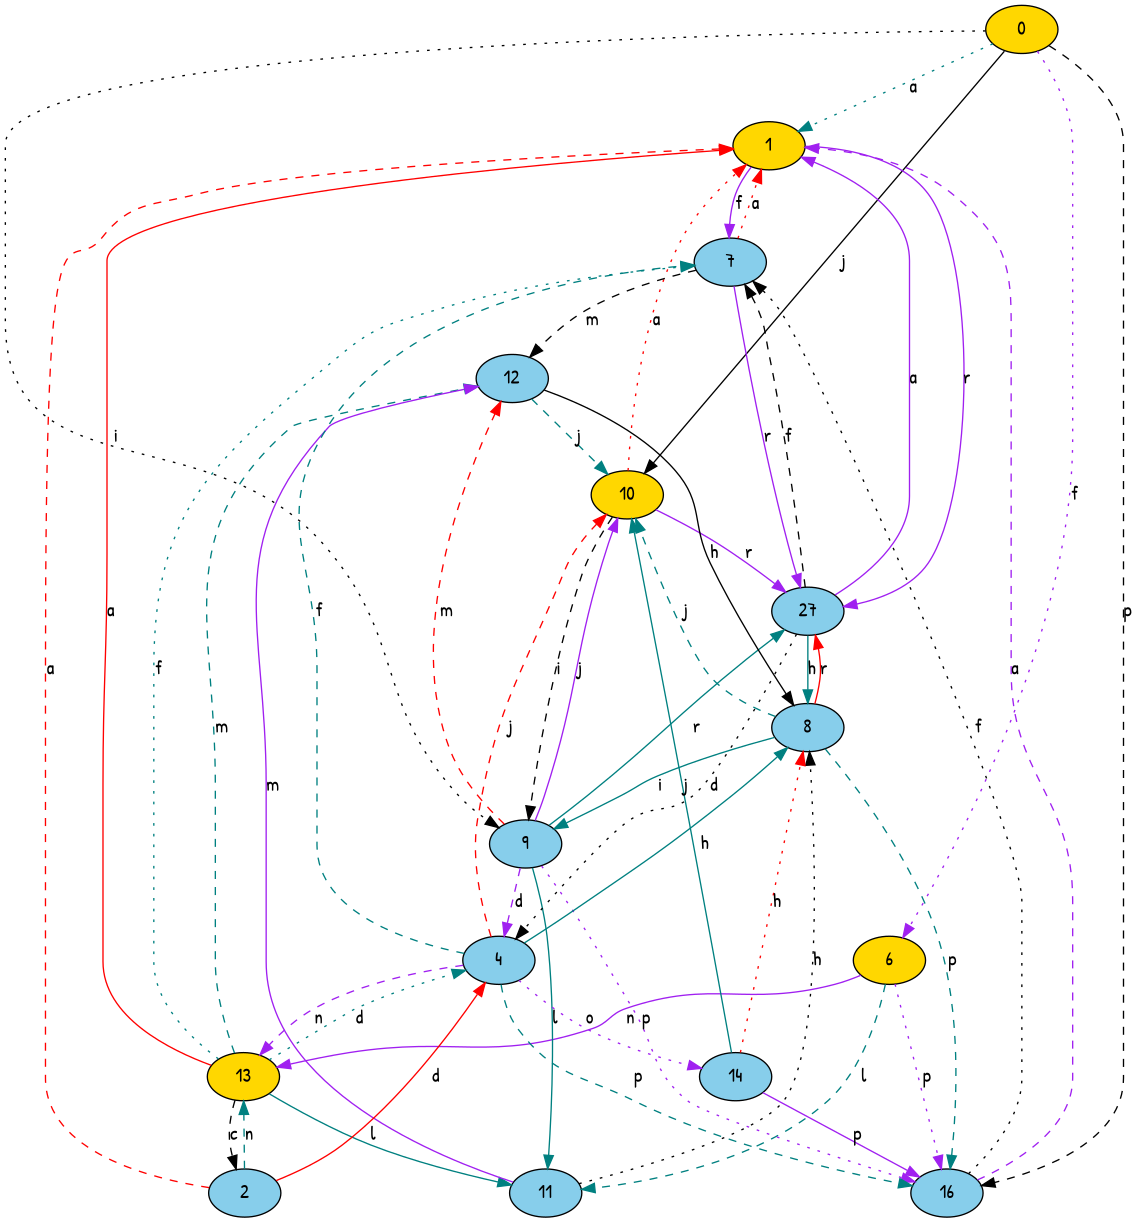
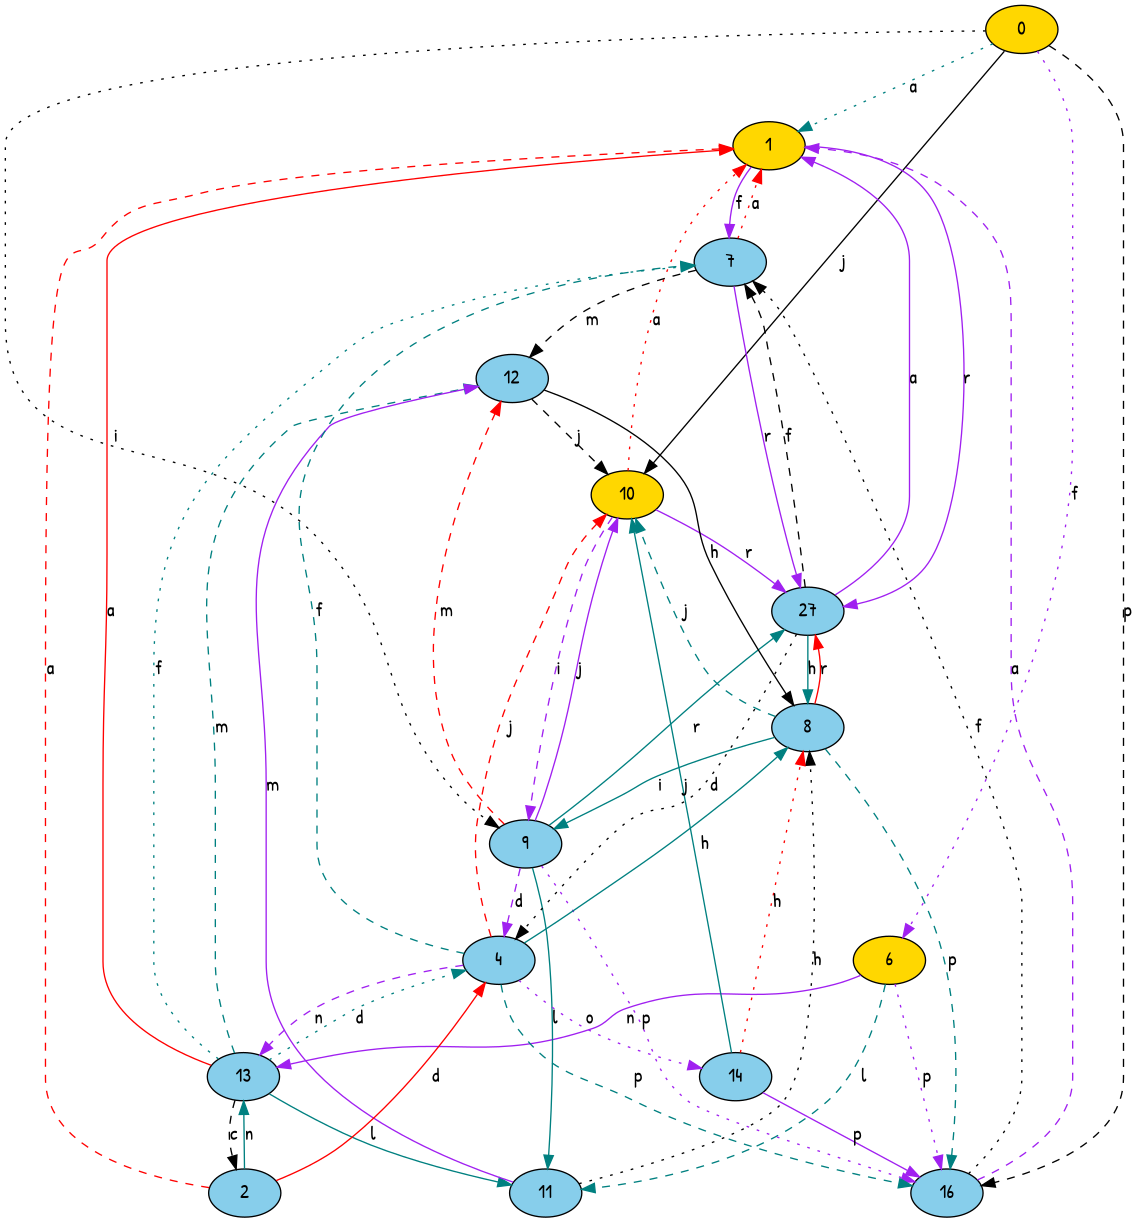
(565, 432) -> (565, 432)
(559, 657) -> (559, 657)
(243, 1077) -> (243, 1077)
(244, 1142) -> (244, 1142)
